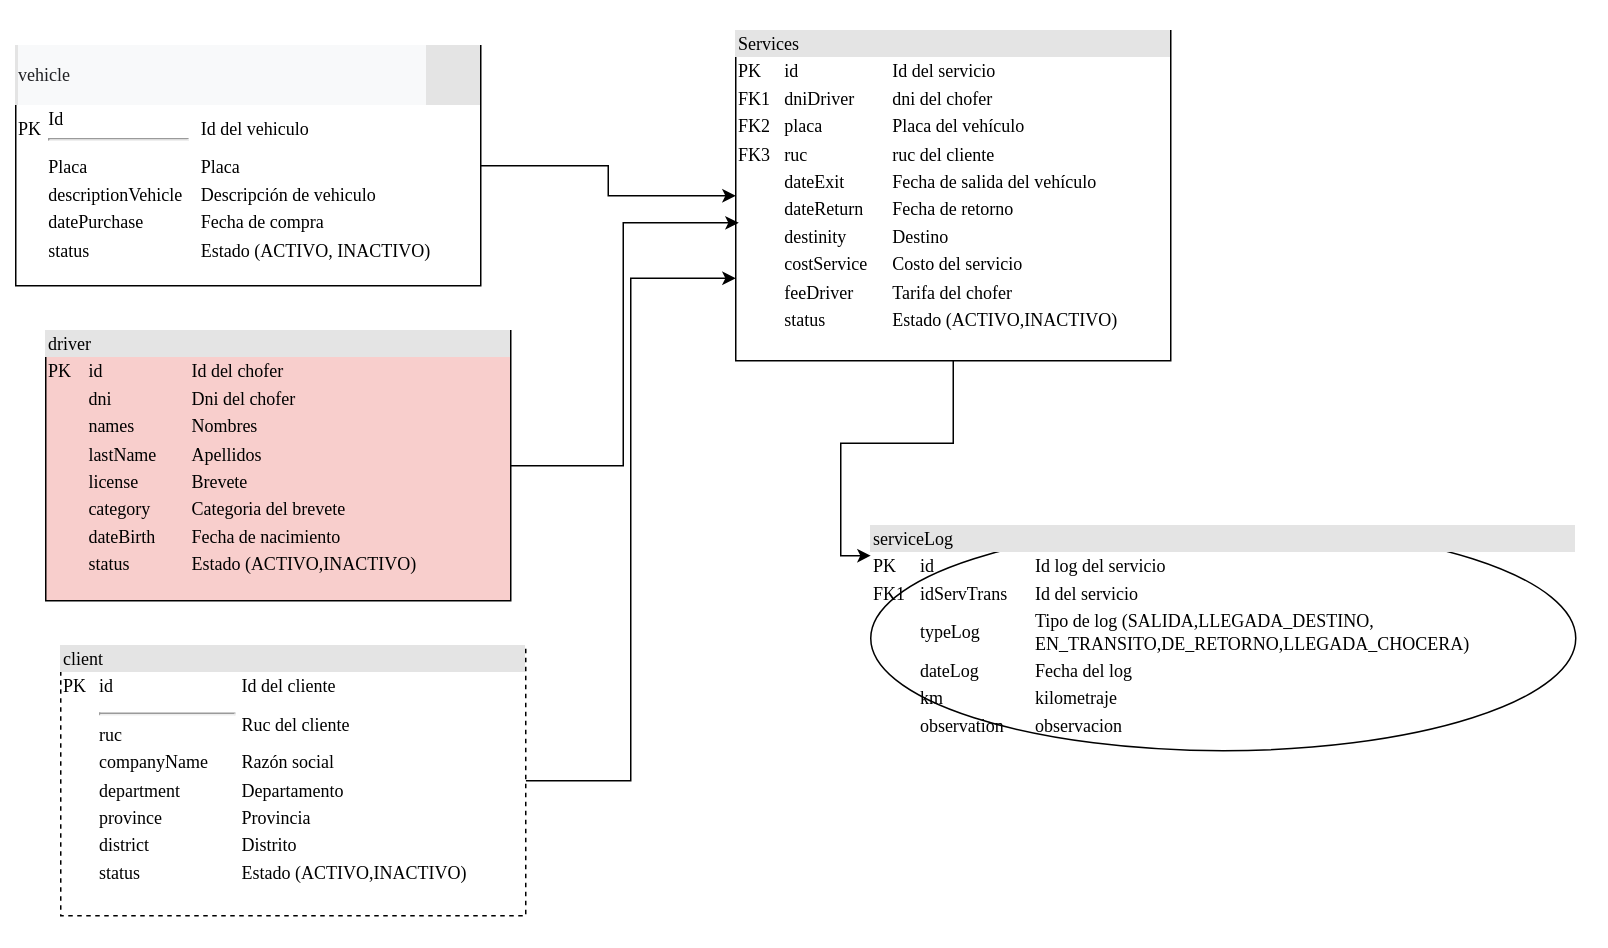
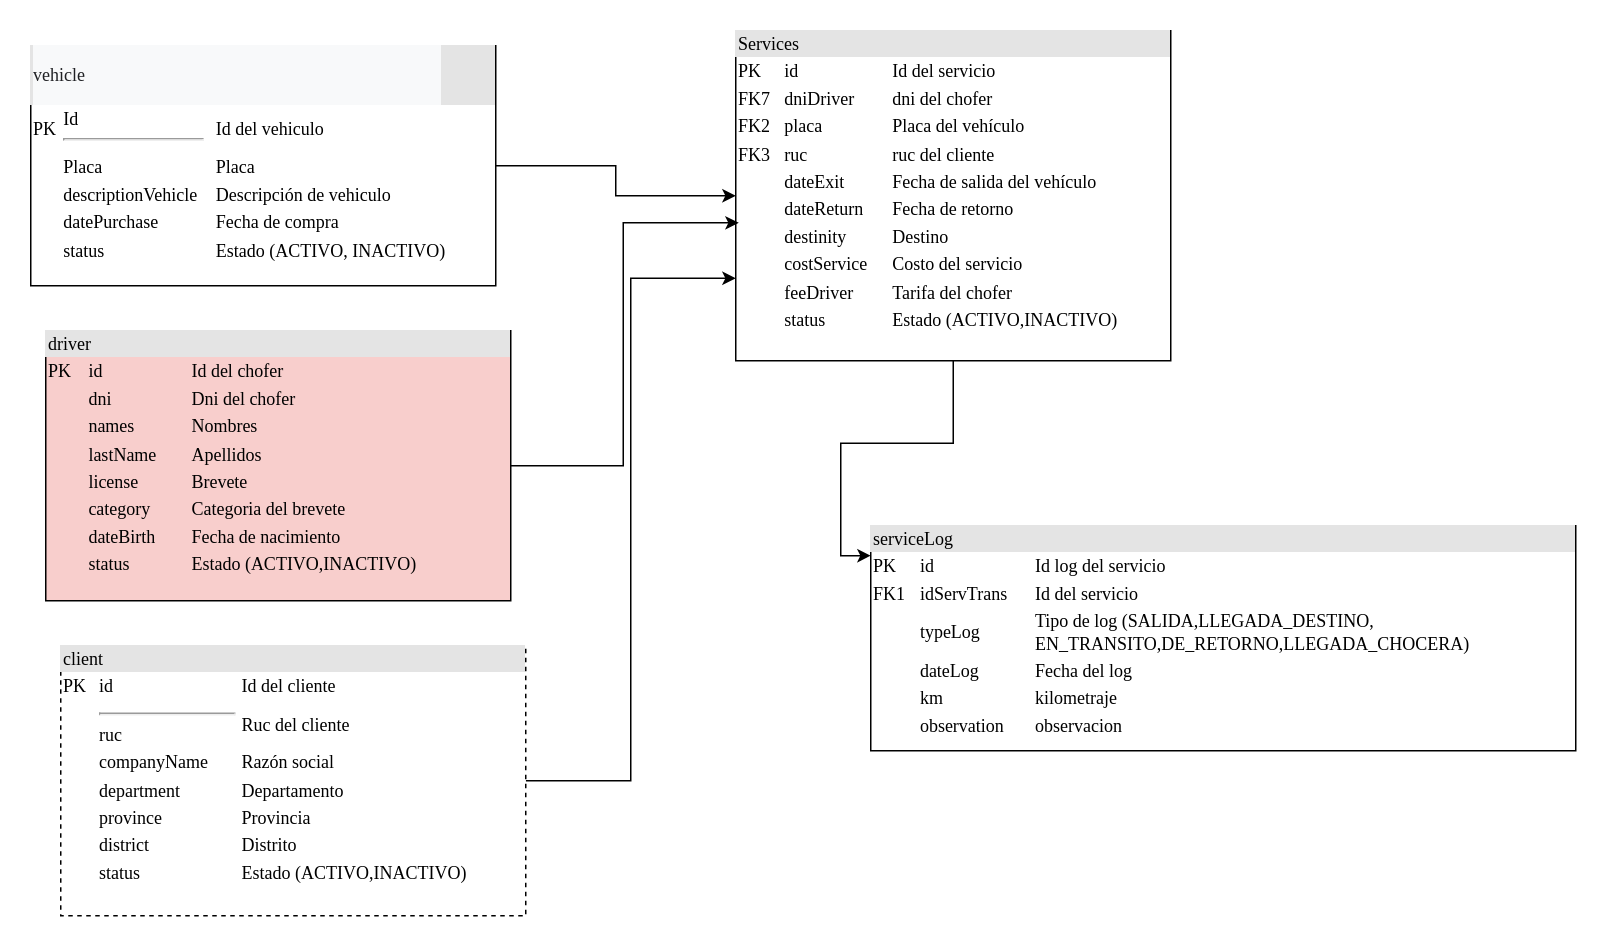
(248, 166) -> (263, 166)
(896, 193) -> (896, 193)
(1223, 638) -> (1223, 638)
